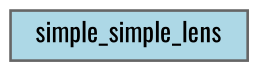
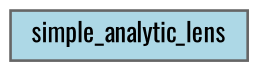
(129, 36) -> (129, 36)
